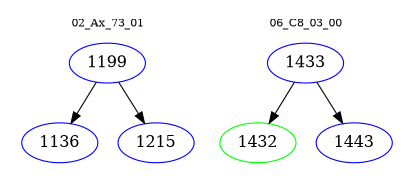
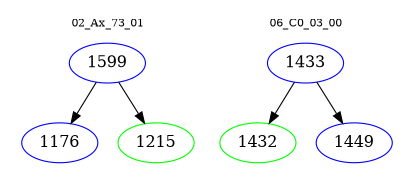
(306, 24) -> (306, 24)
(107, 63) -> (107, 63)
(60, 143) -> (60, 143)
(156, 143) -> (156, 143)
(354, 143) -> (354, 143)
